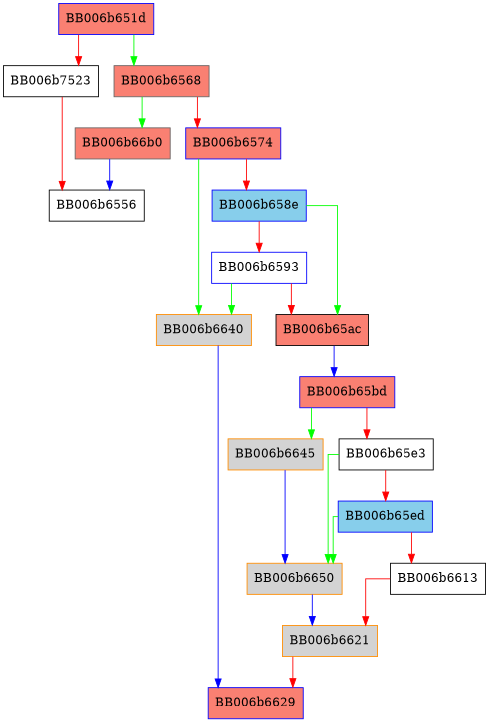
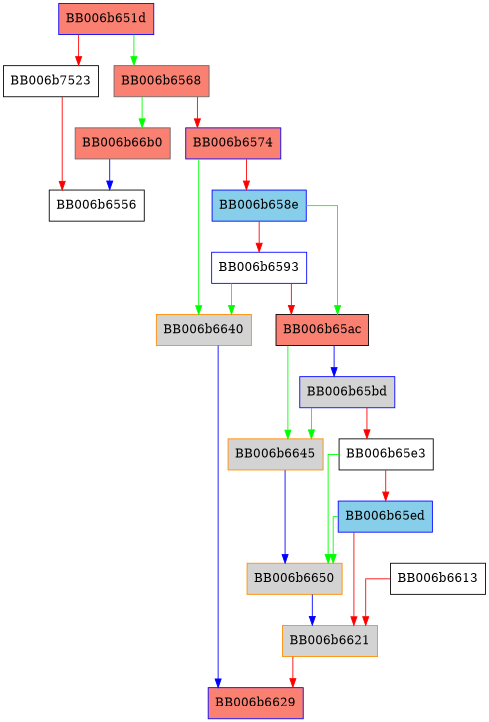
none -> (288, 388)
(347, 392) -> (347, 392)
(411, 543) -> (354, 575)
